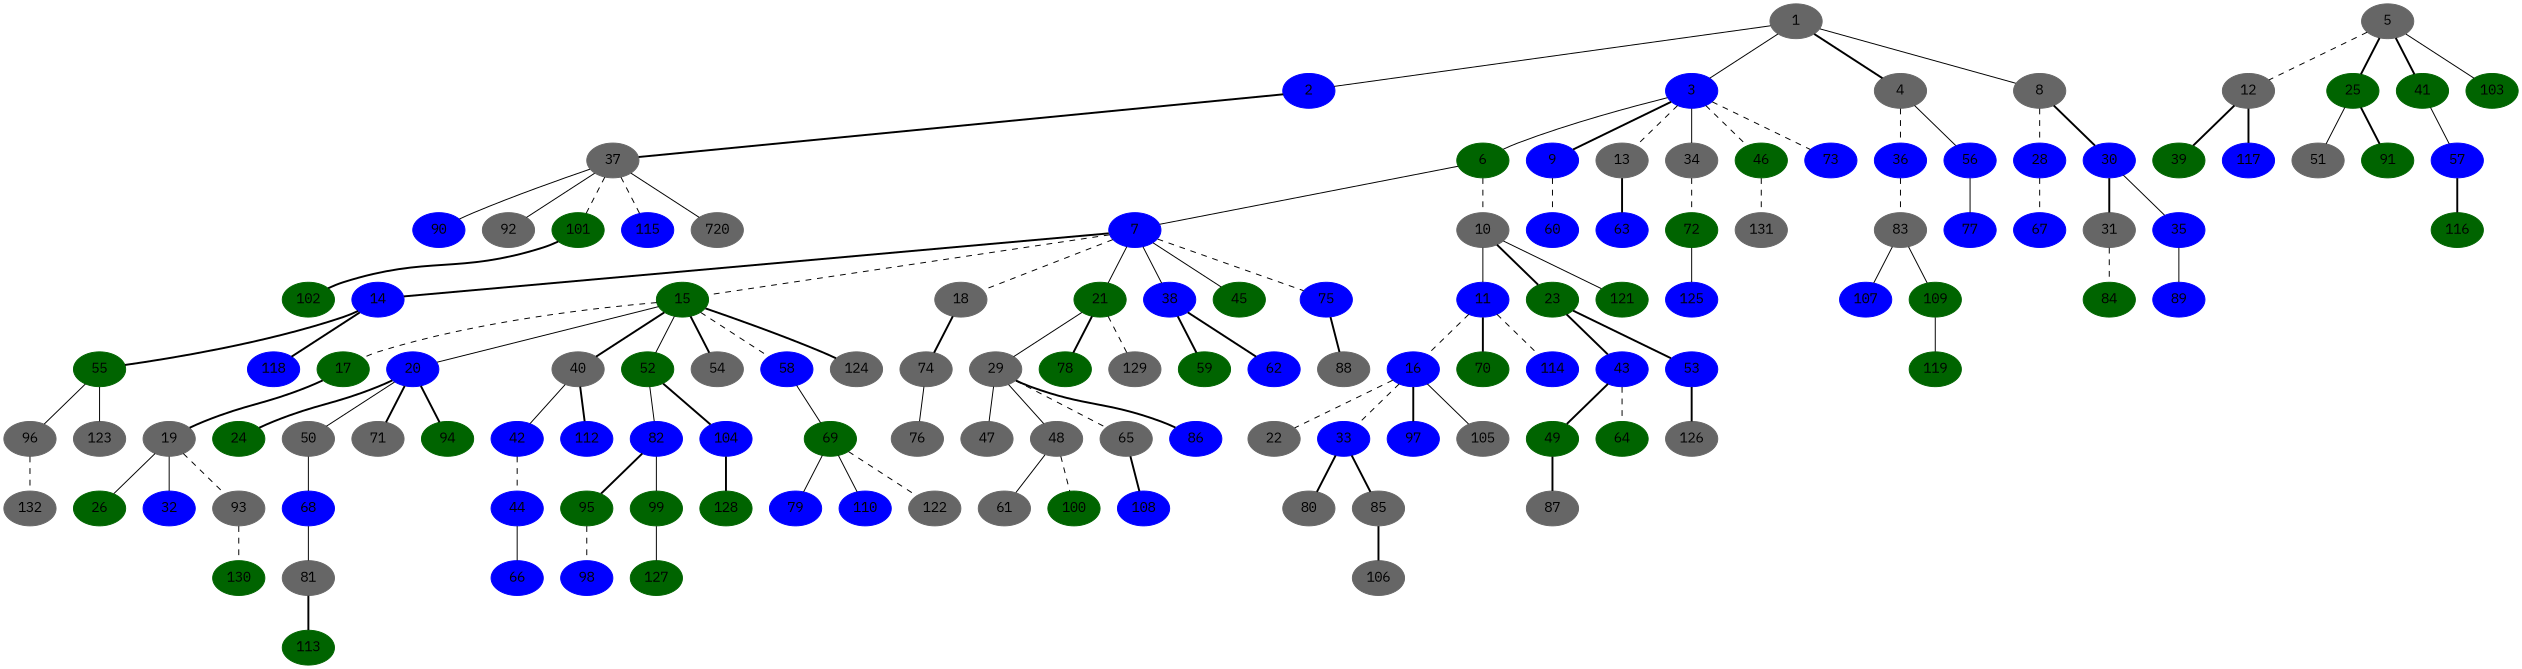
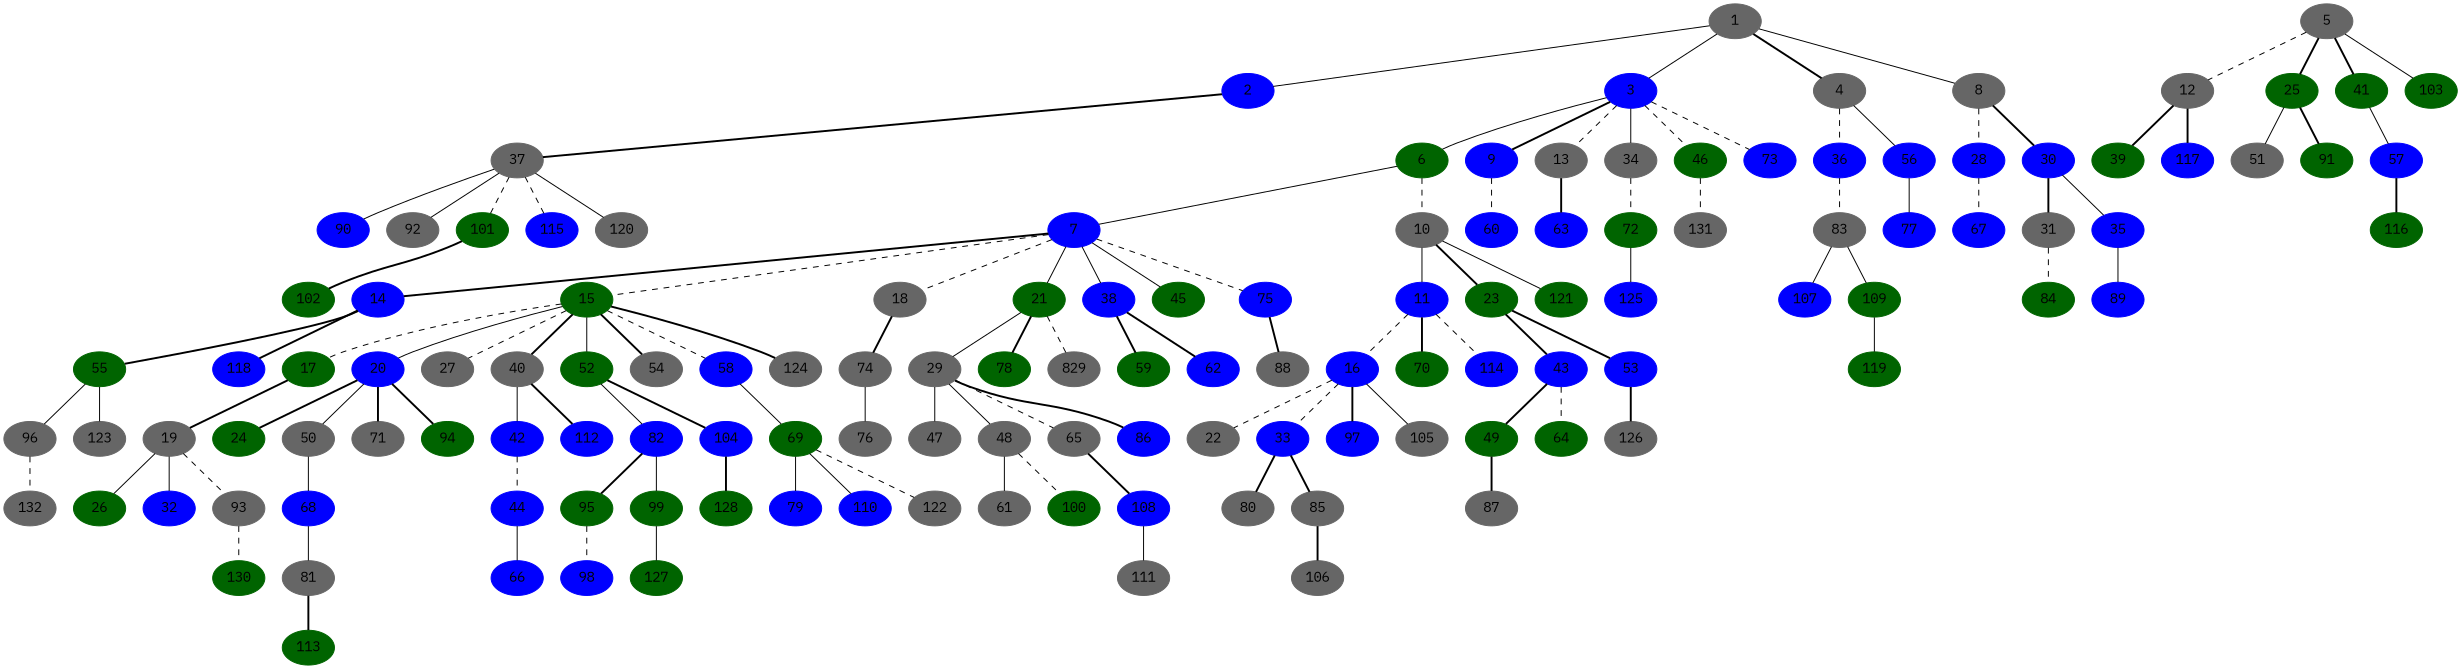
(717, 230) -> (622, 230)
none -> (448, 369)
(1135, 369) -> (1074, 369)
none -> (1144, 578)
